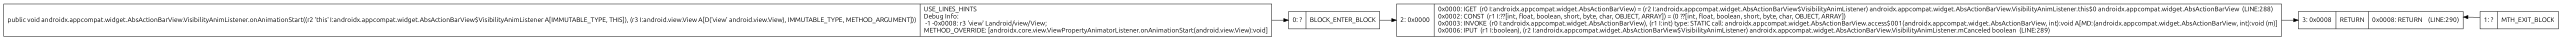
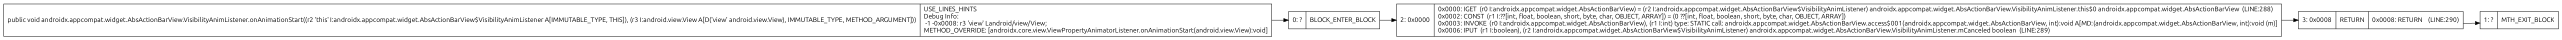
(2474, 17) -> (2469, 23)
